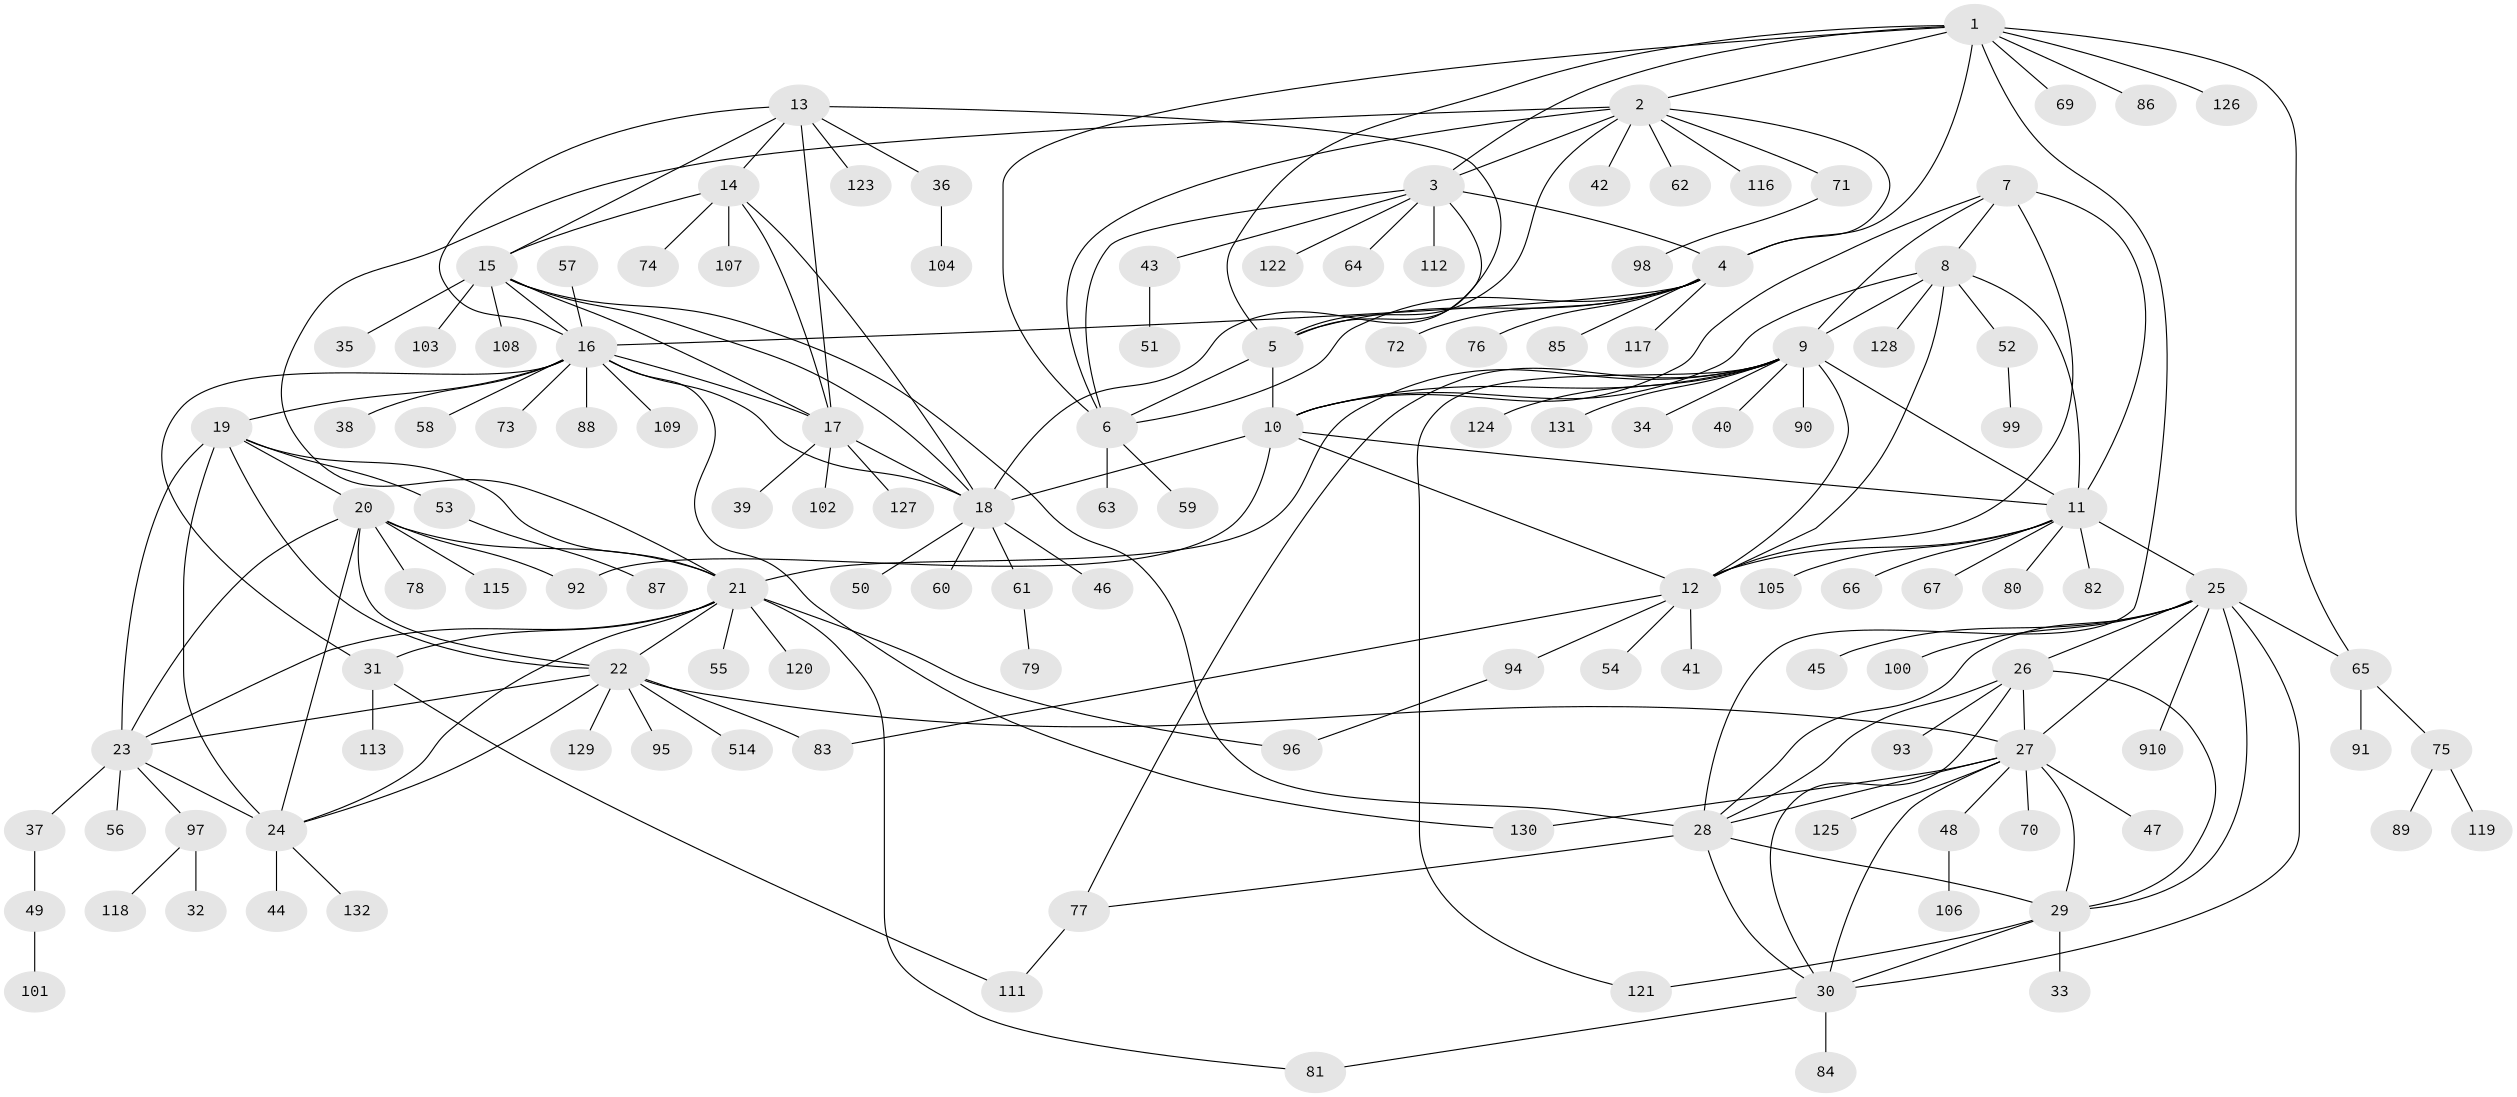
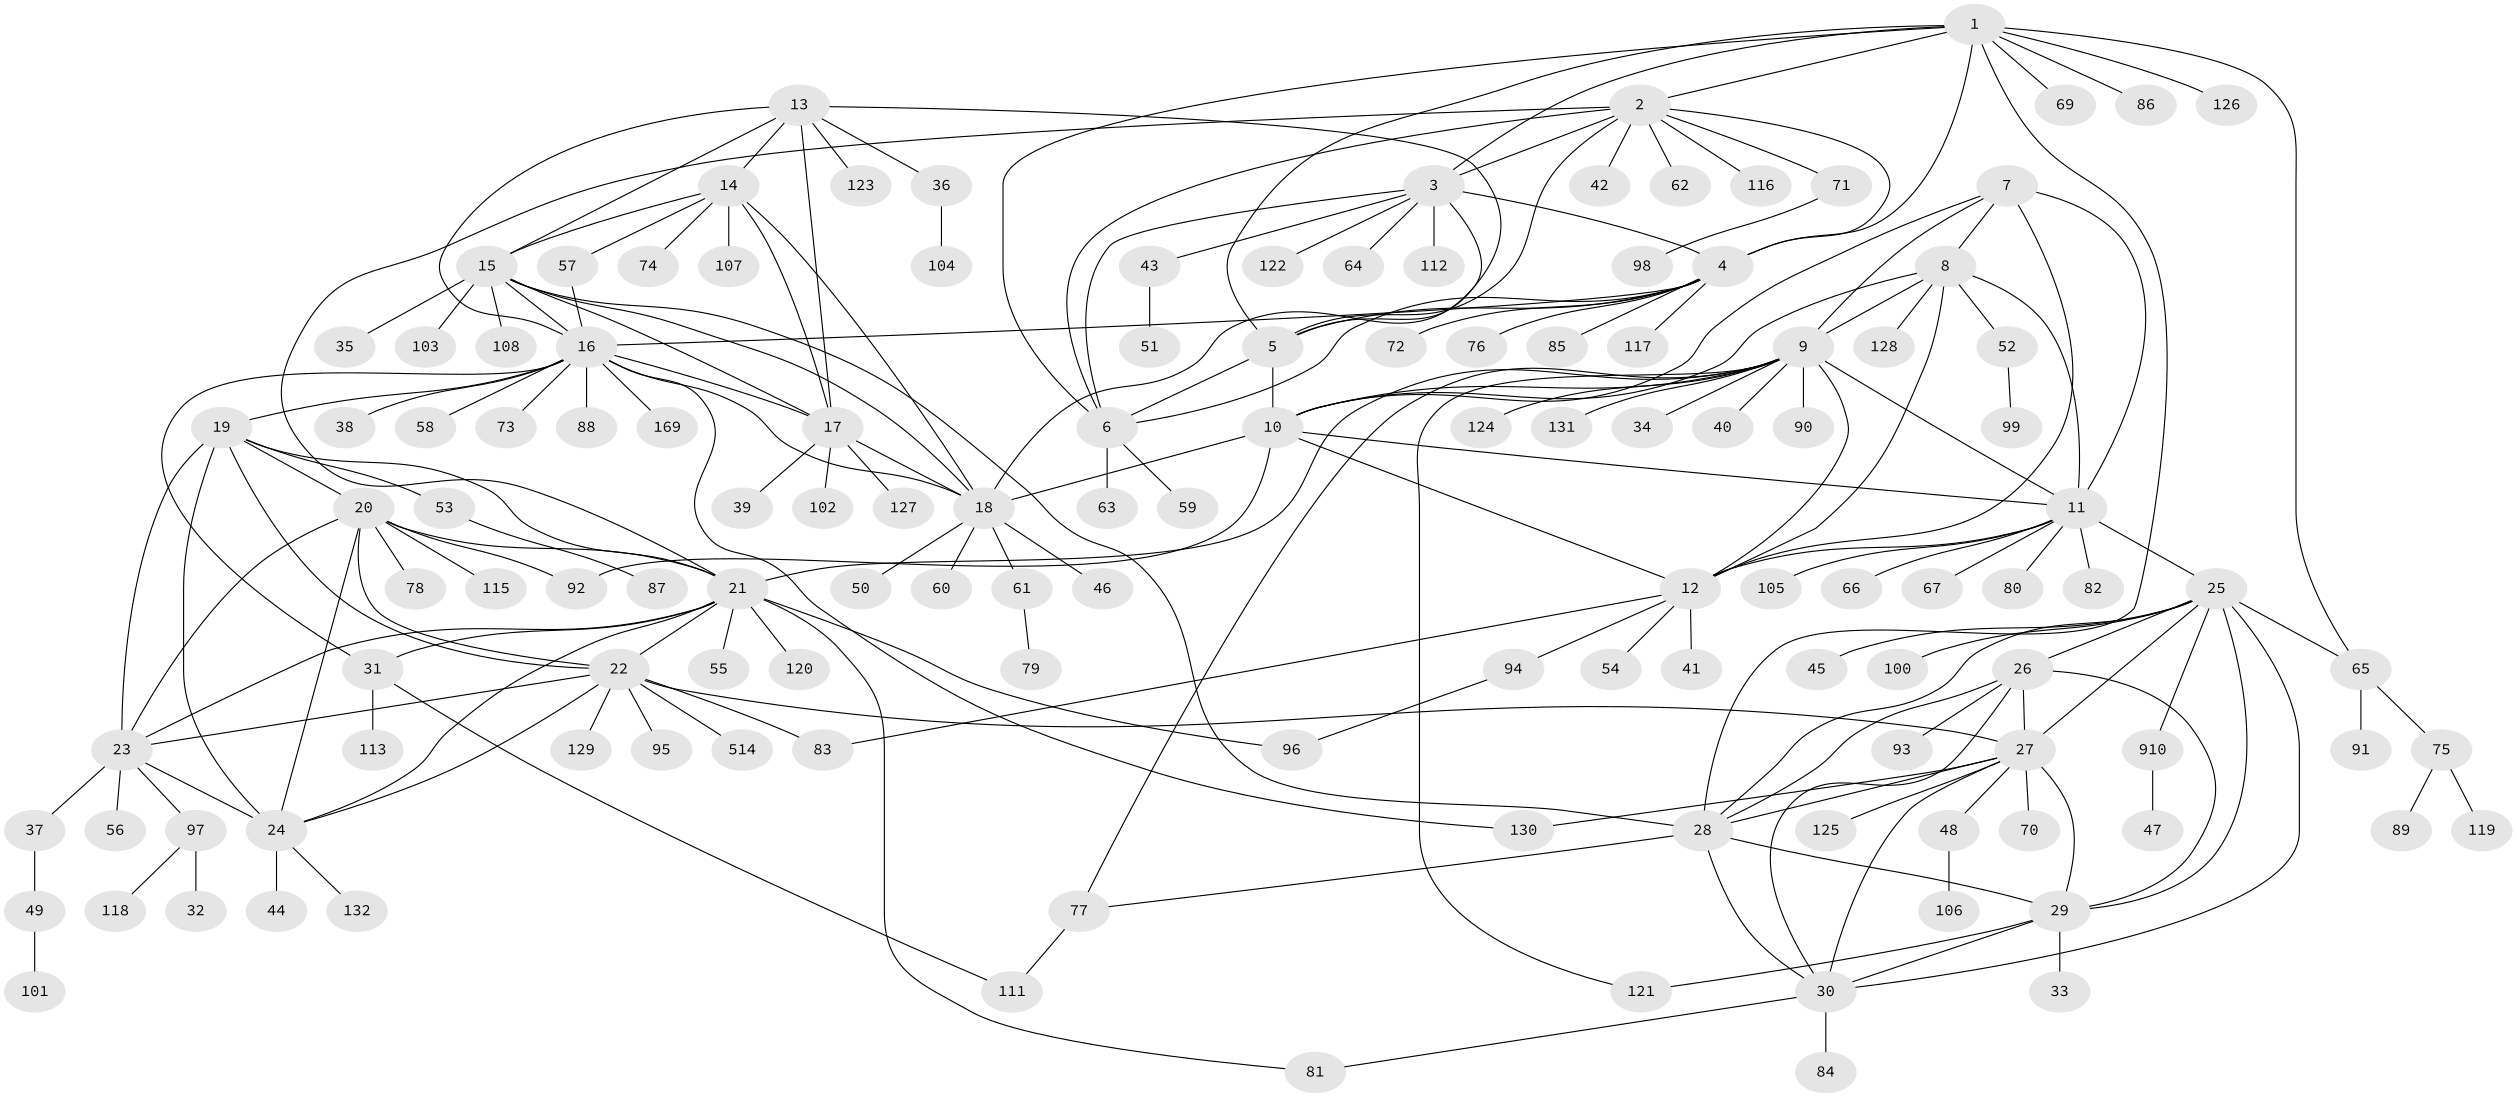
none -> (648, 226)
(667, 428) -> (667, 428)
(2089, 790) -> (2153, 790)
